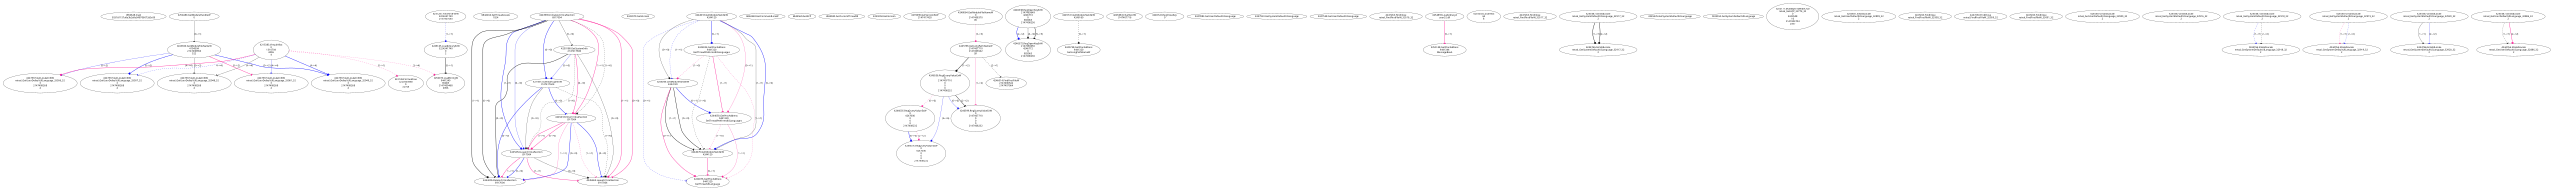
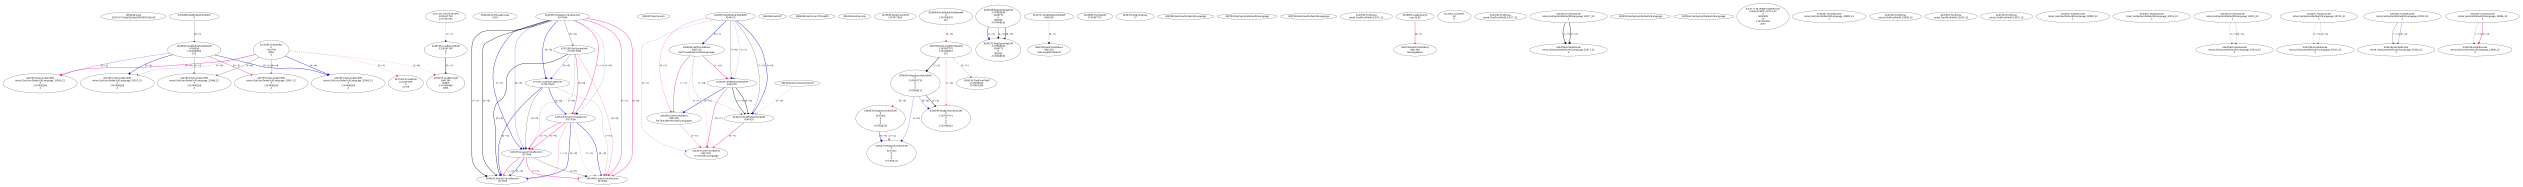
(691, 66) -> (715, 67)
(606, 112) -> (606, 112)
(716, 136) -> (775, 100)
